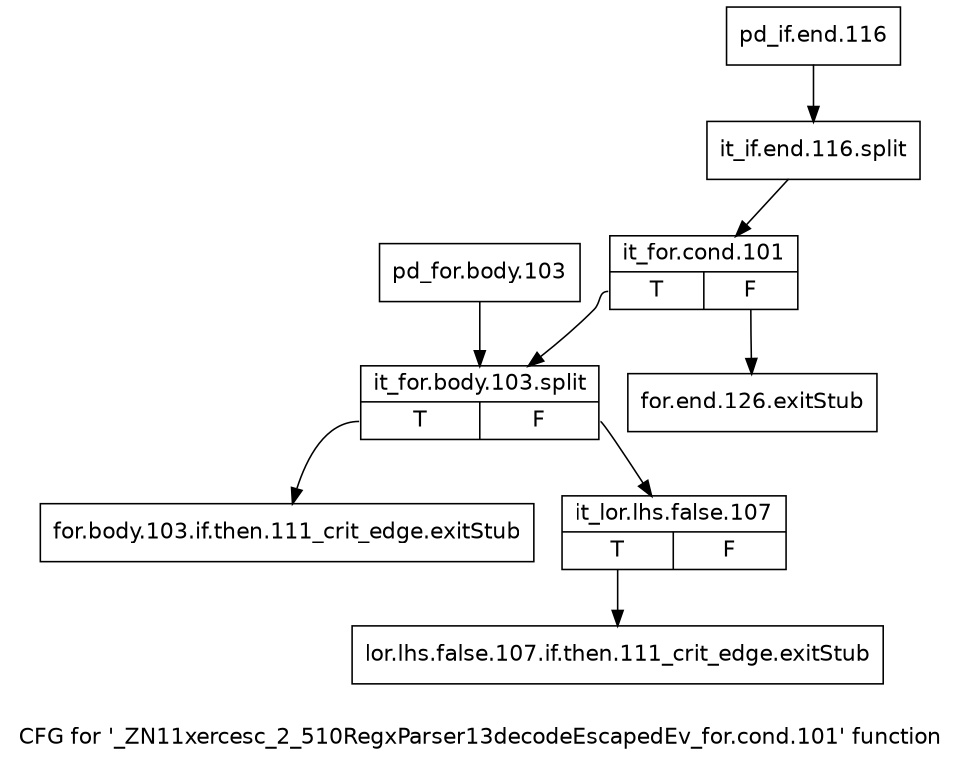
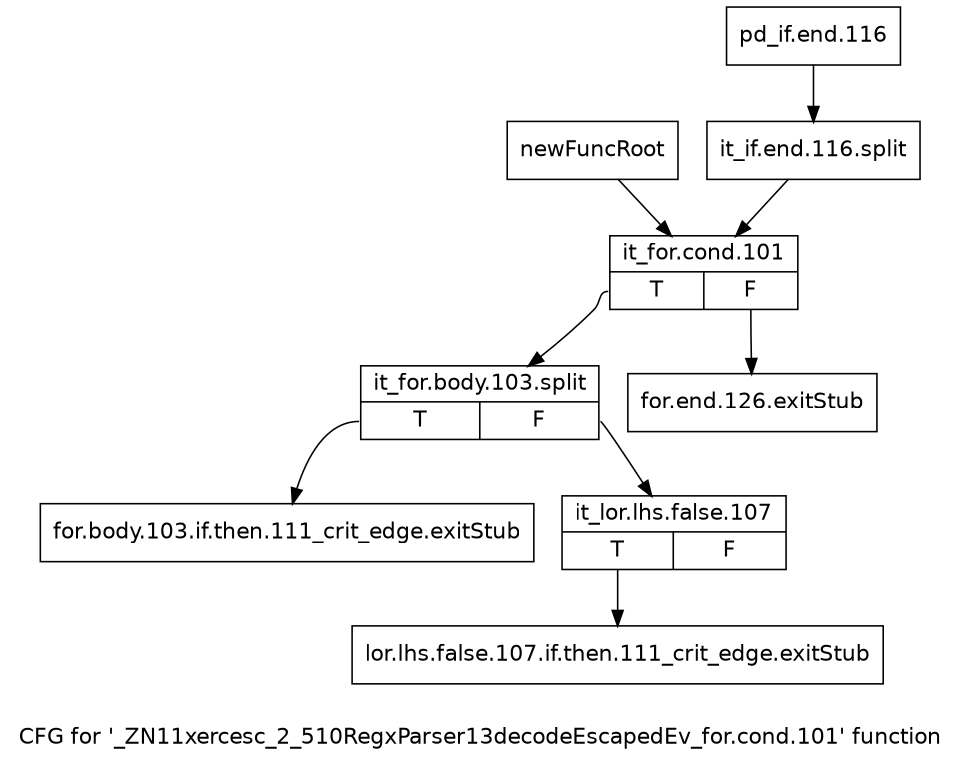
none -> (593, 150)
(480, 273) -> none
